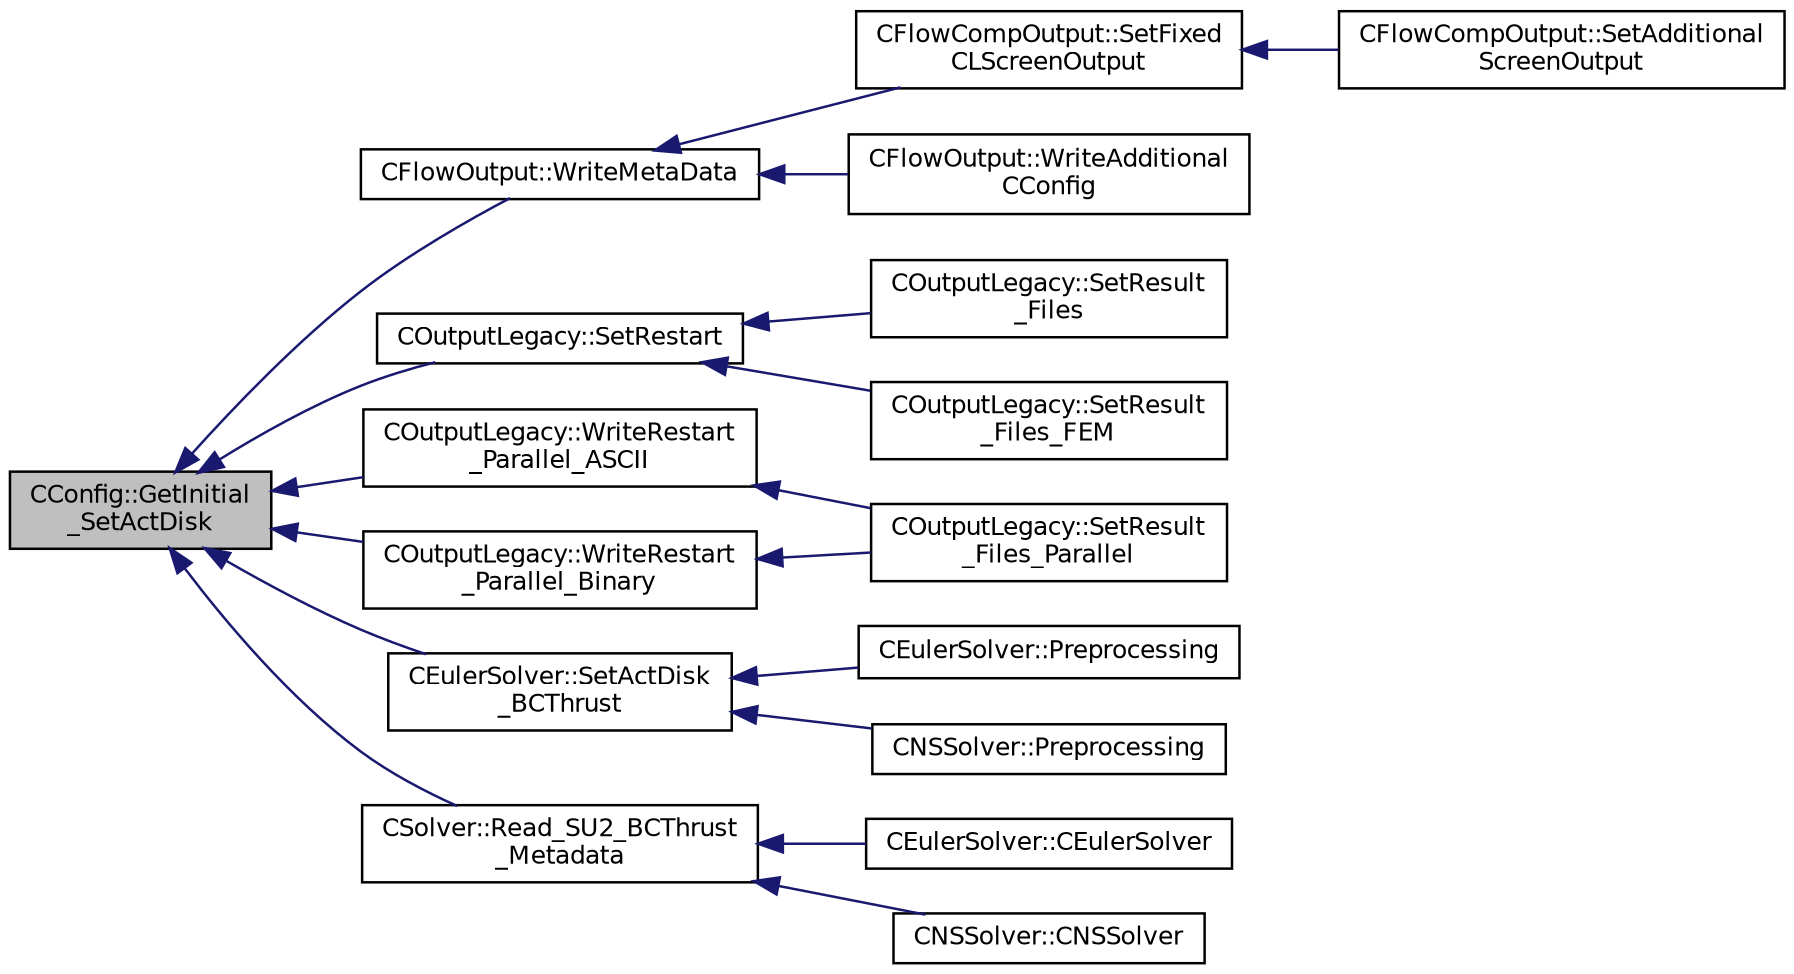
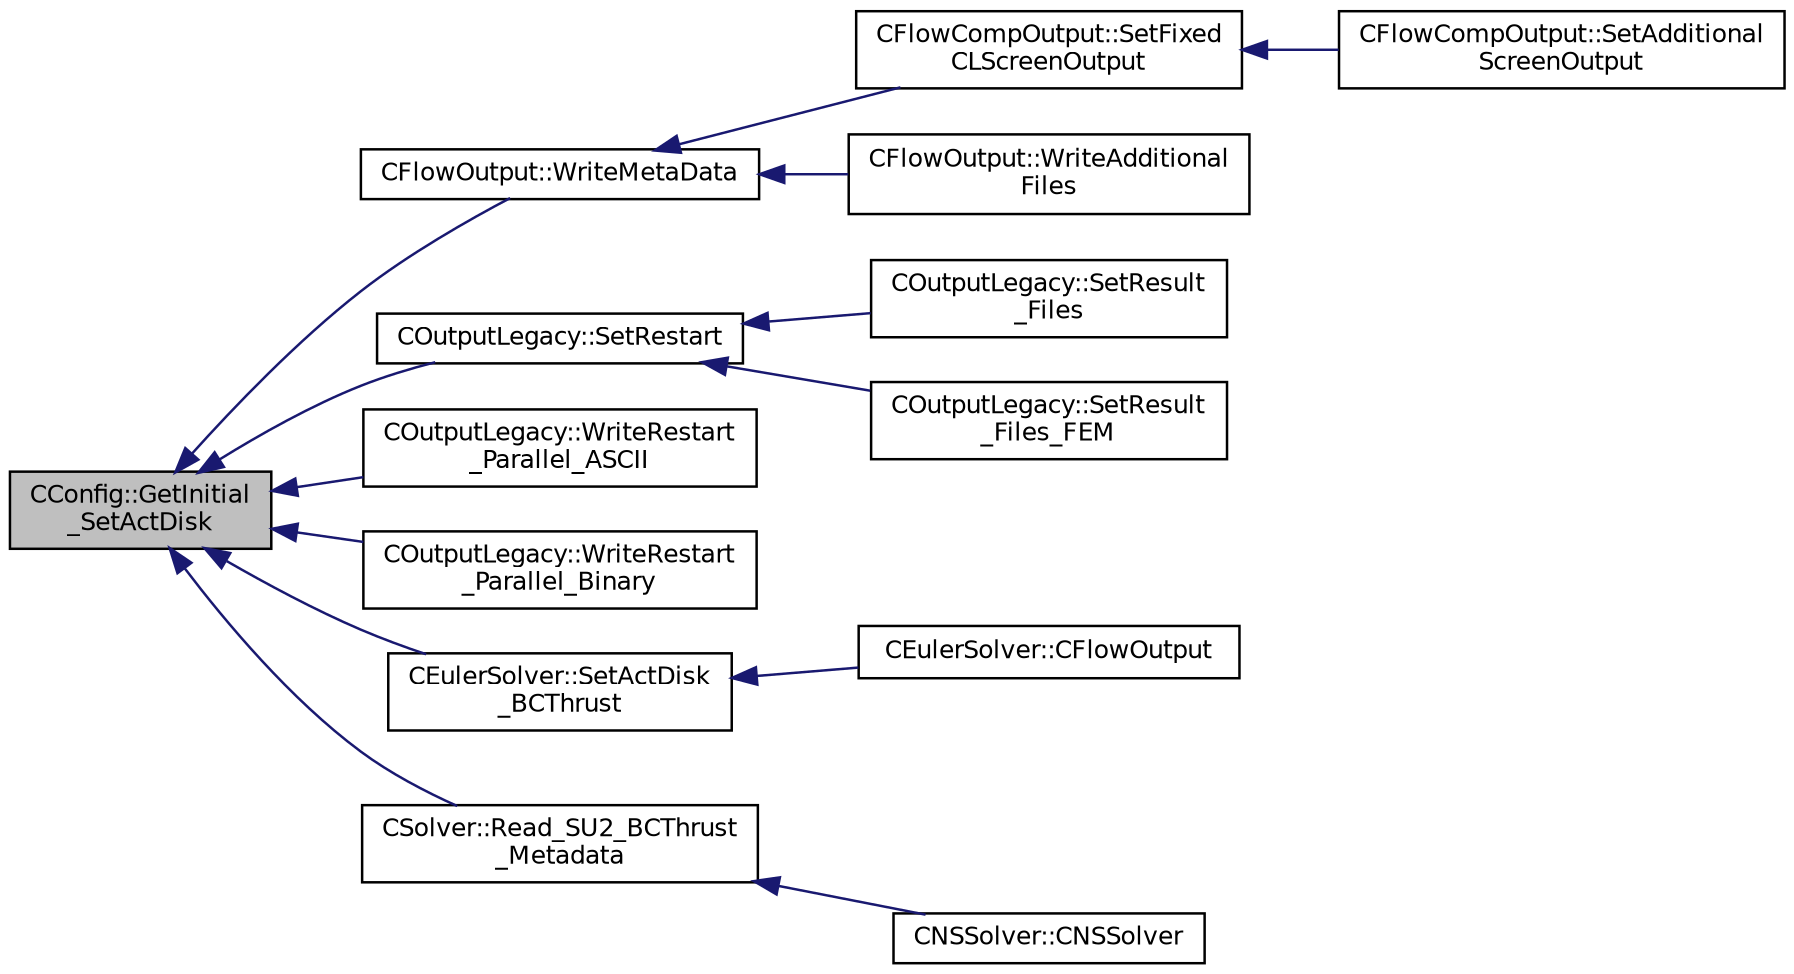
(1049, 174) -> (1049, 174)
(1049, 543) -> none
(1049, 652) -> (1049, 652)
(1049, 749) -> none
(1049, 844) -> none
